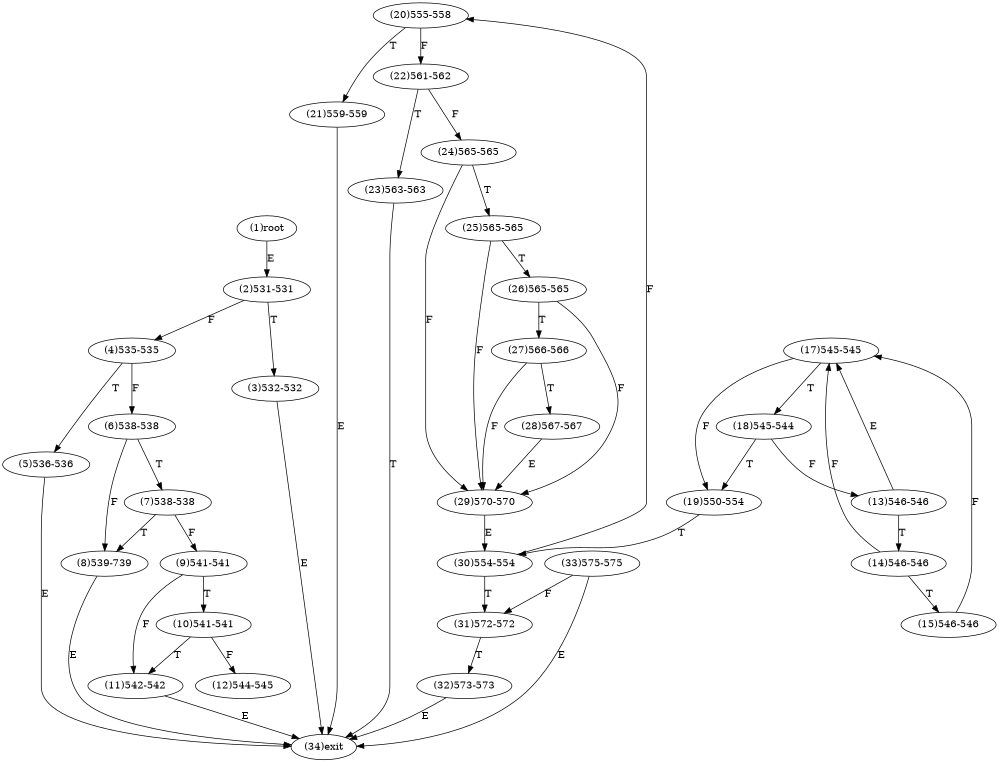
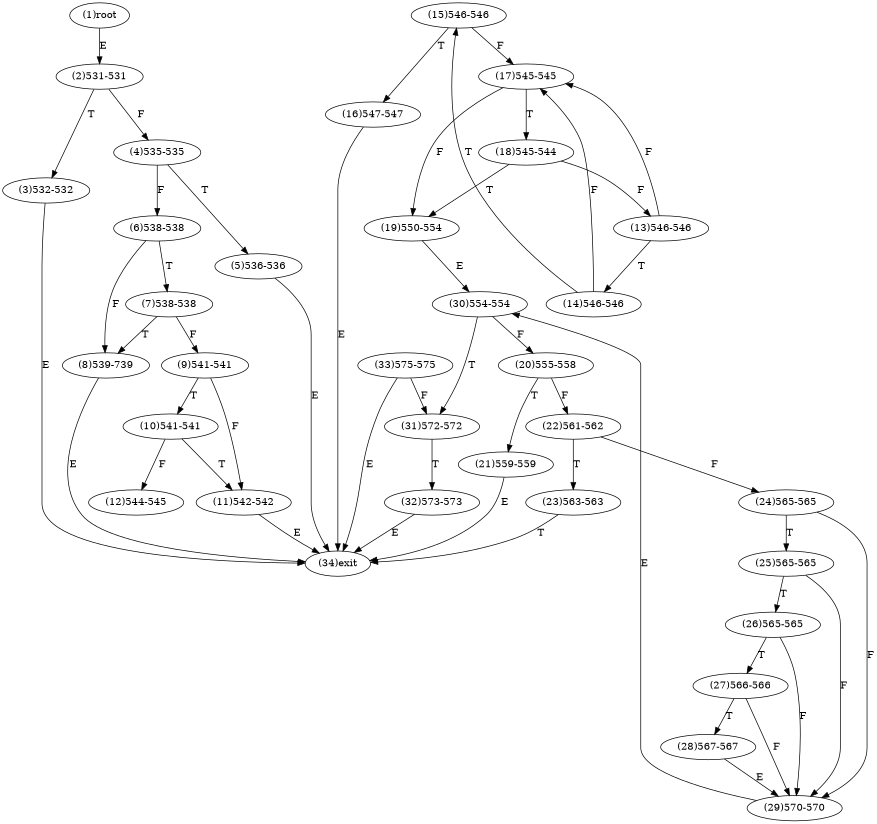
none -> (373, 115)
(874, 427) -> (648, 153)
(682, 533) -> (460, 266)
